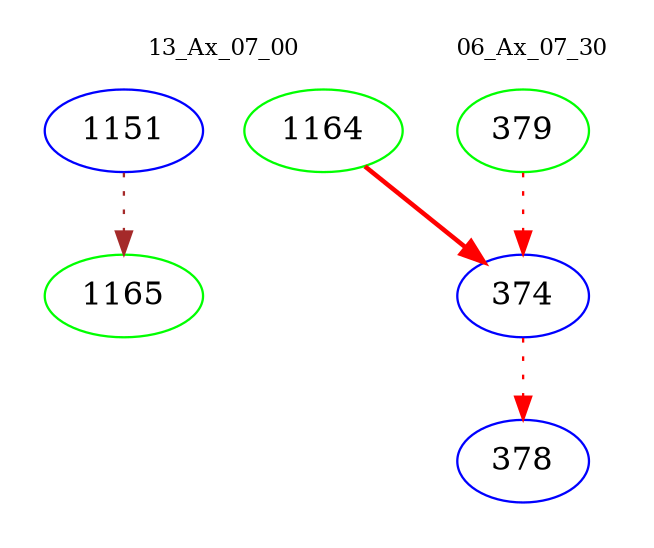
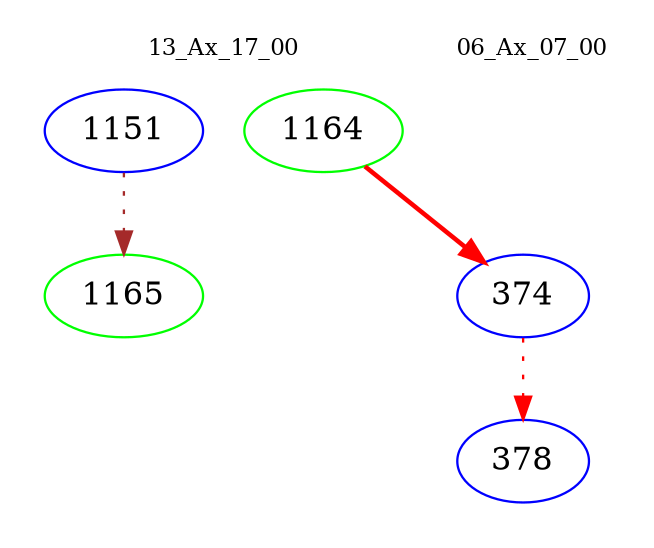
(224, 49) -> (224, 49)
(532, 49) -> (532, 49)
(523, 131) -> none
